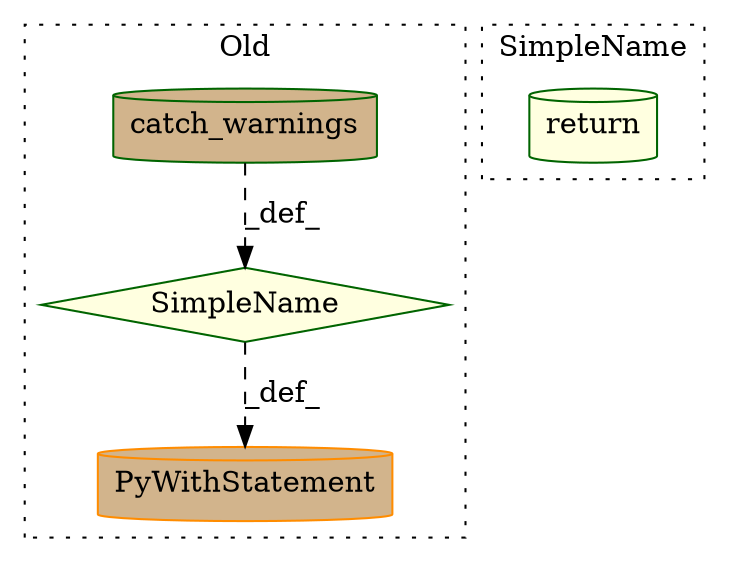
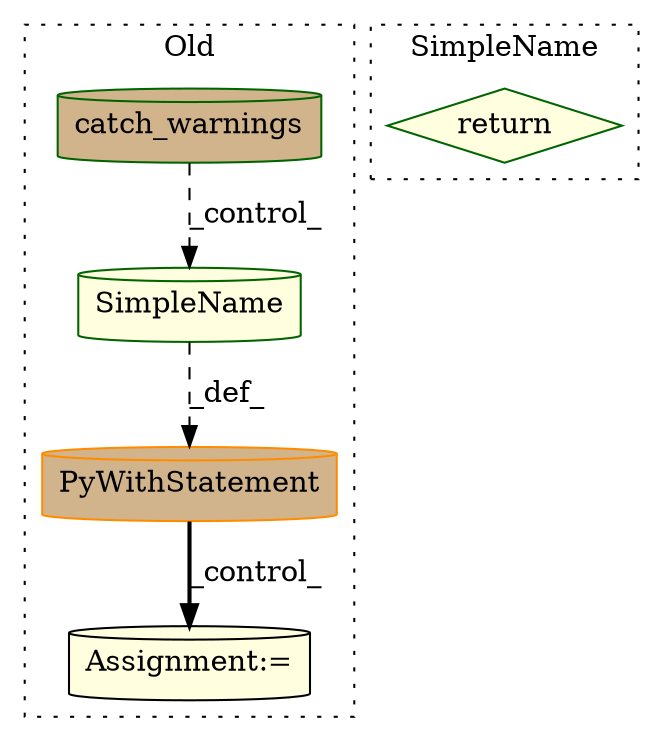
(593, 126) -> (505, 126)
(283, 215) -> (255, 215)
(245, 305) -> (189, 305)
none -> (189, 663)
